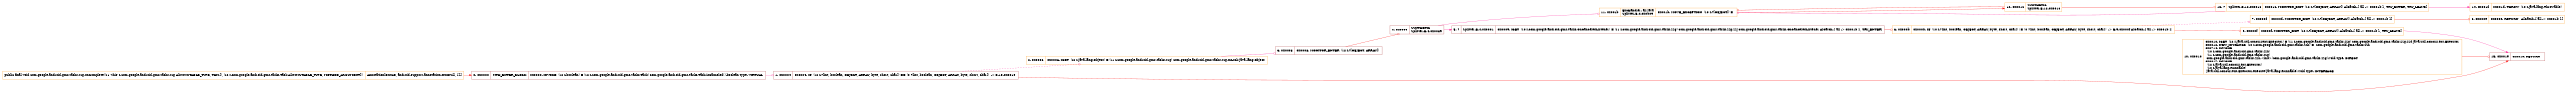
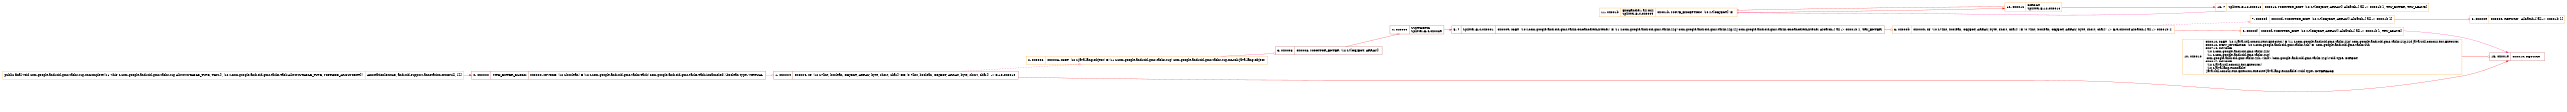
(2037, 5) -> (2034, 5)
(2138, 7) -> (2138, 7)
(2517, 7) -> none
(1638, 11) -> (1638, 11)
(1518, 18) -> none
